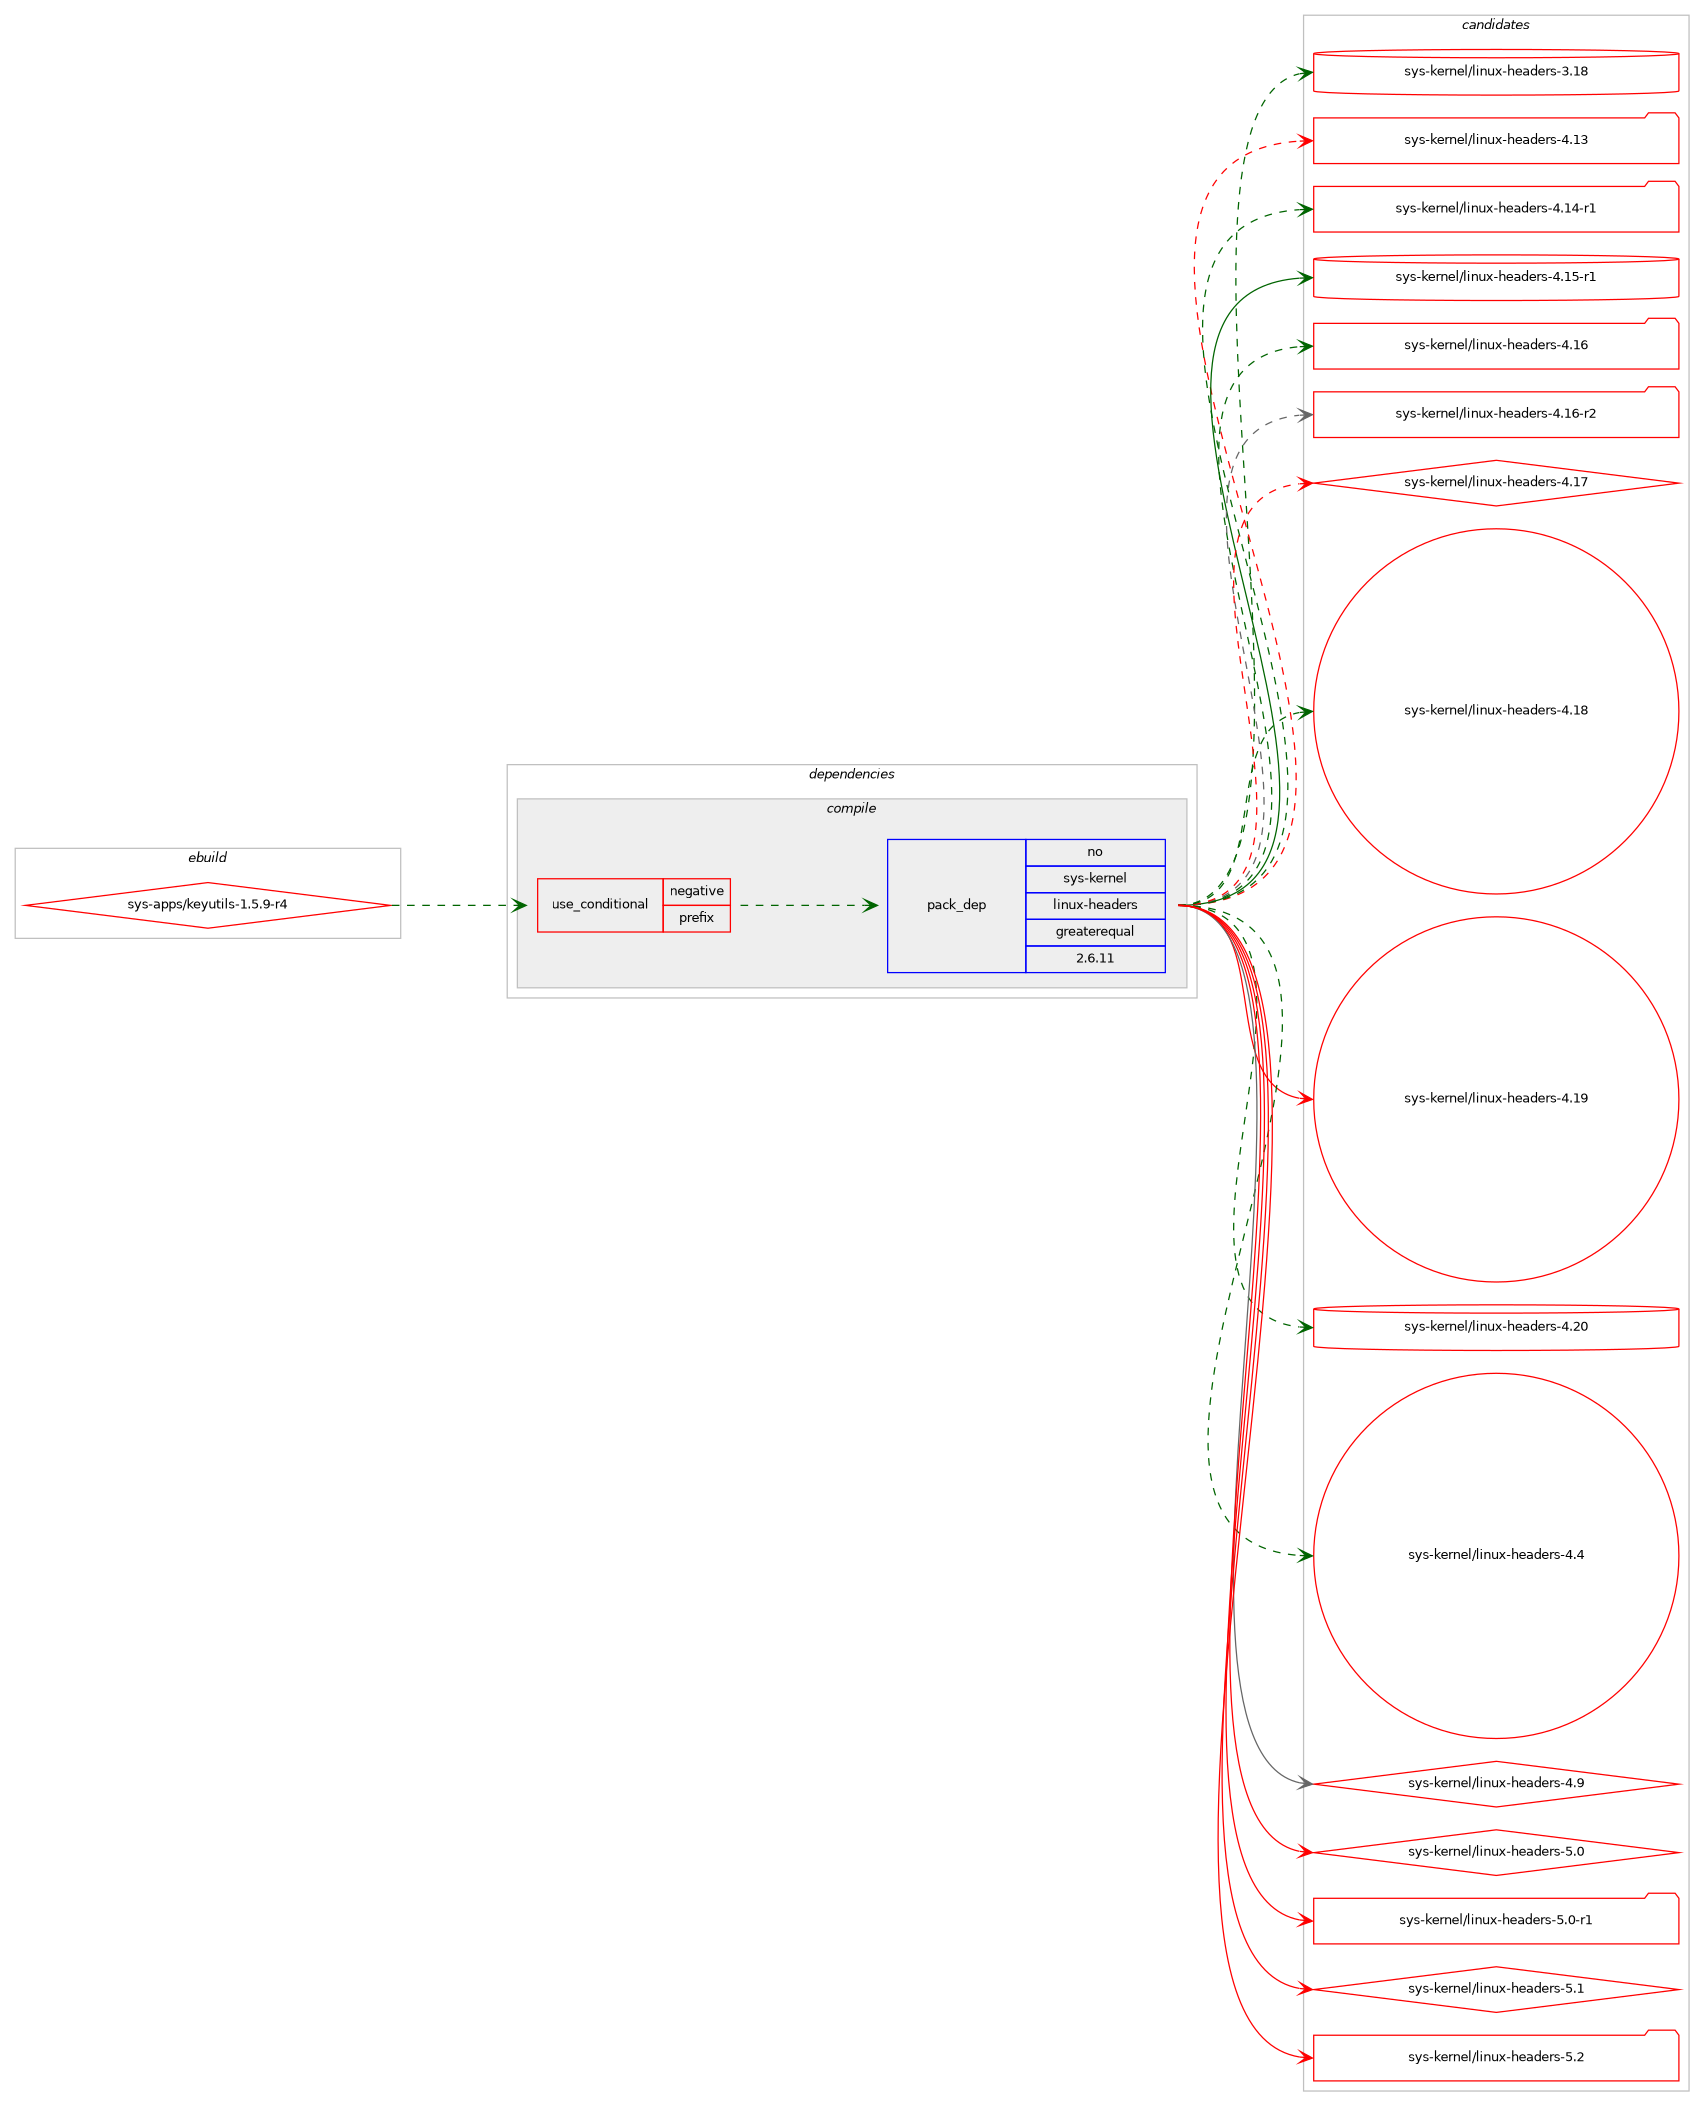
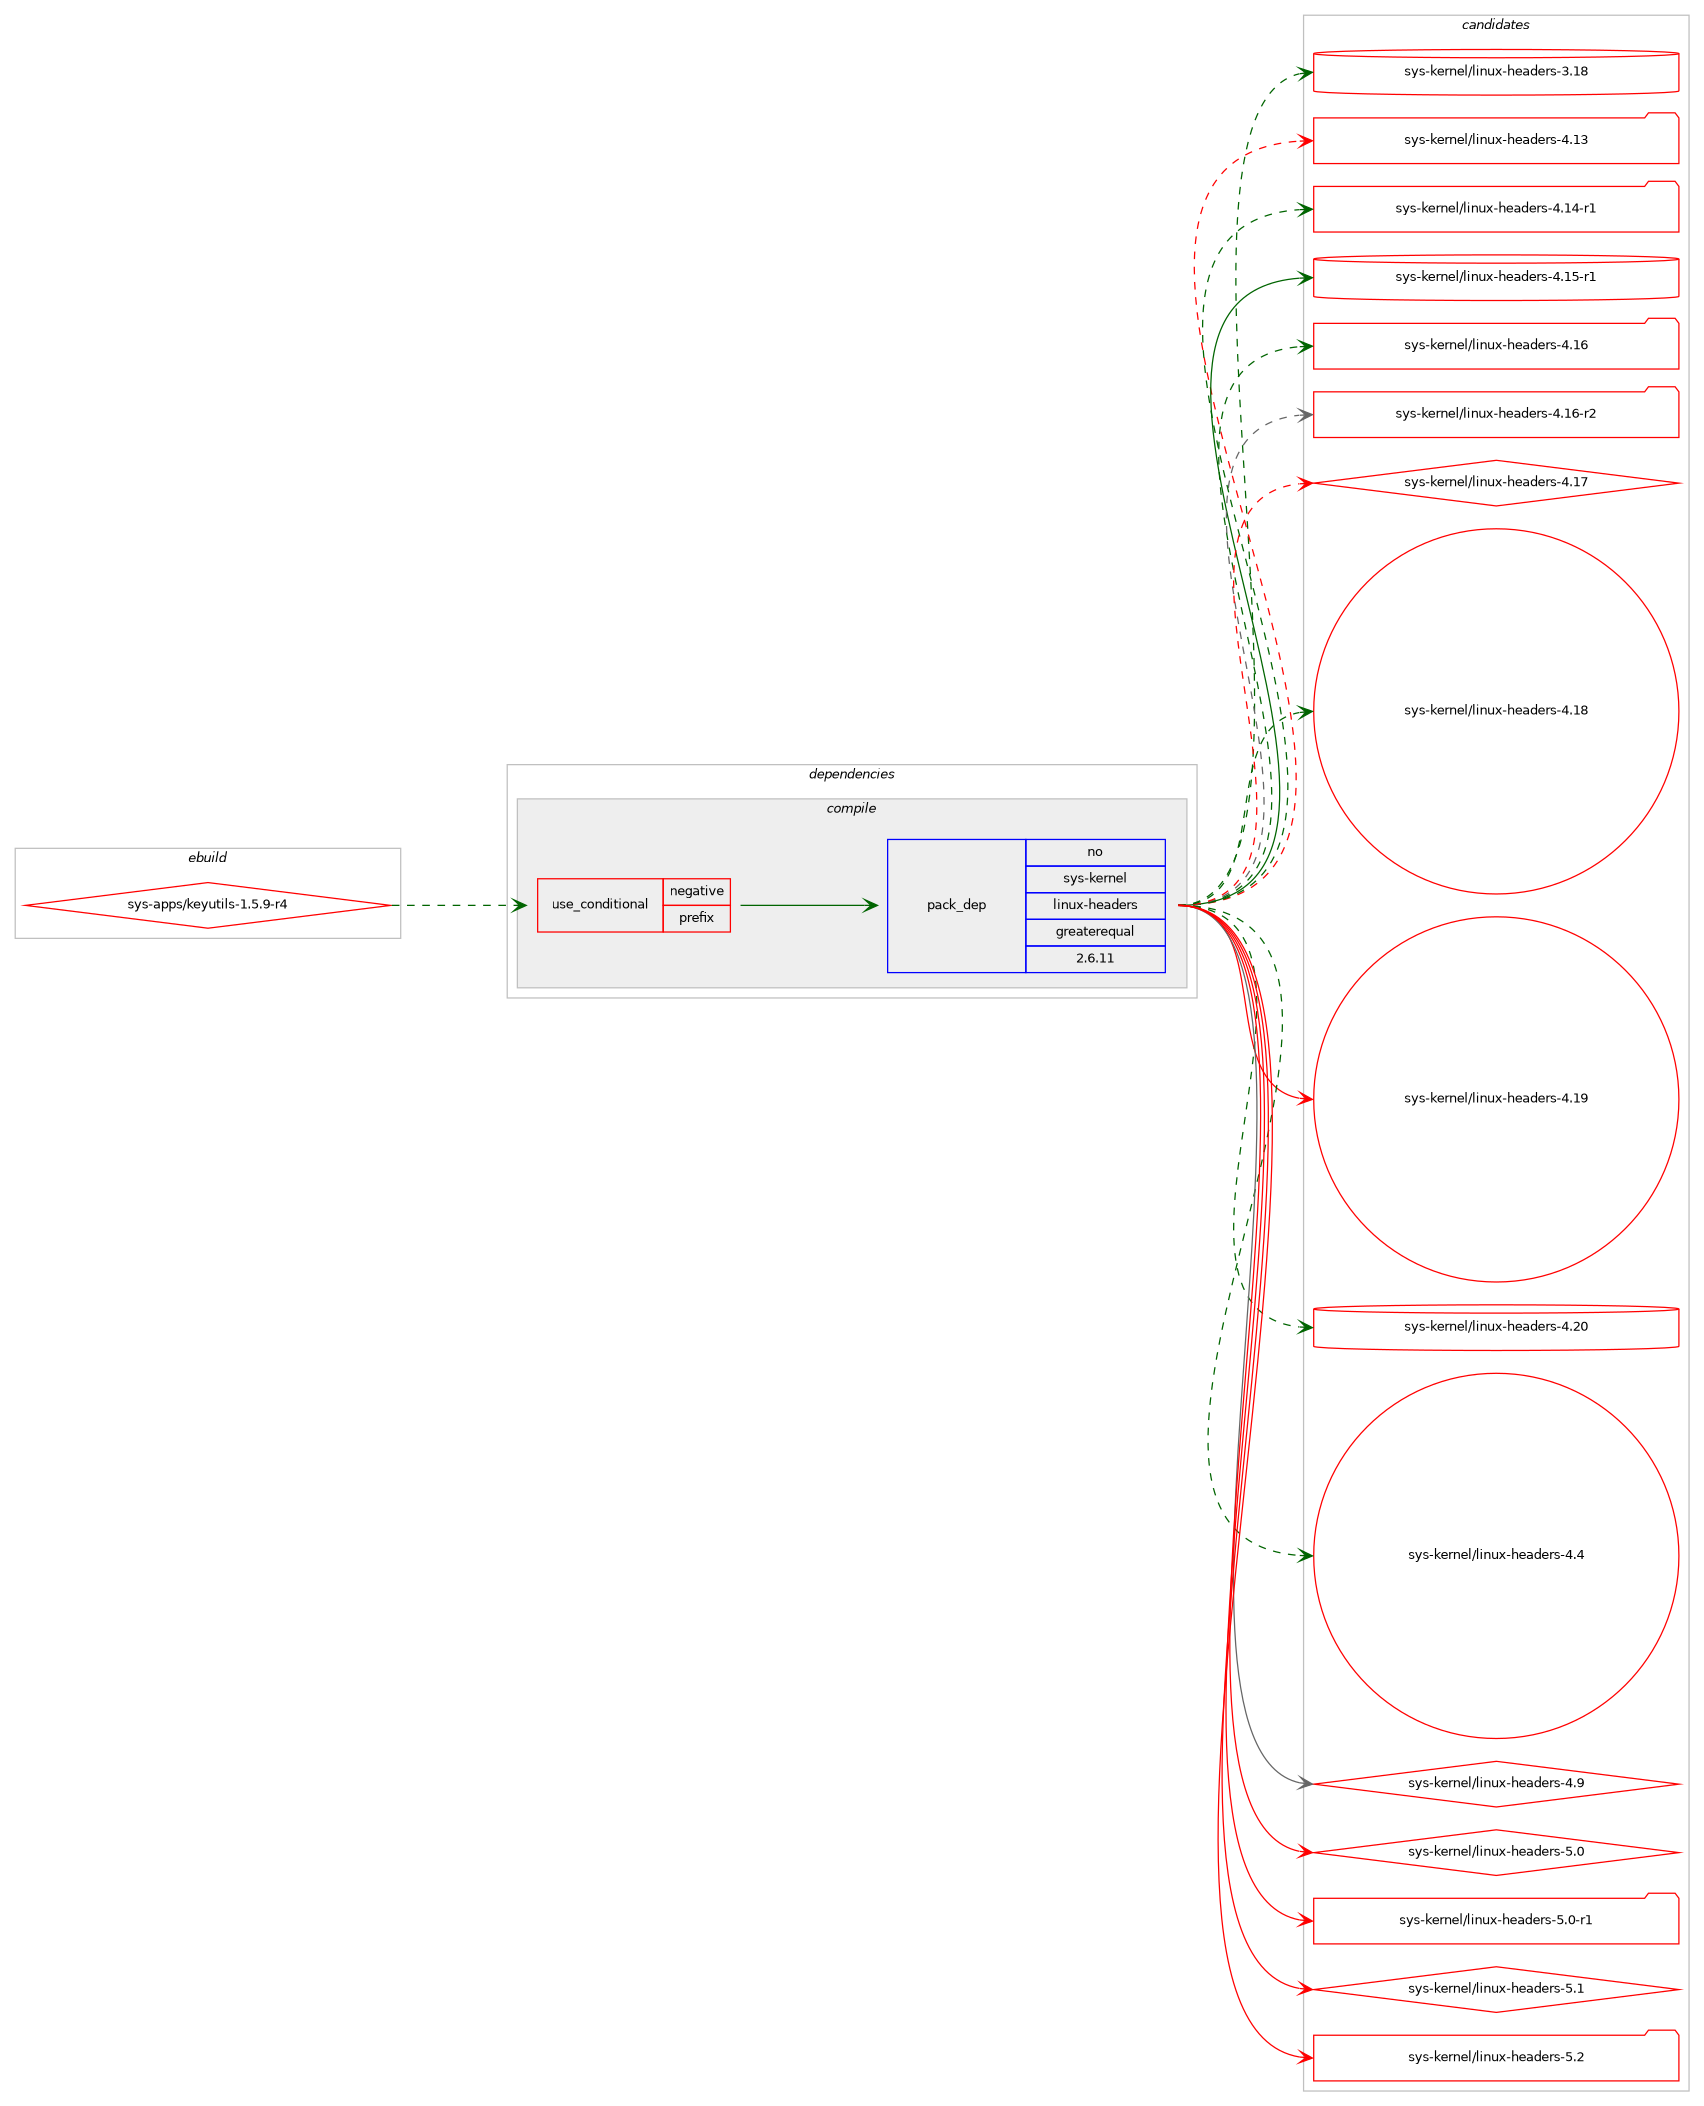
(803, 905) -> (803, 905)
